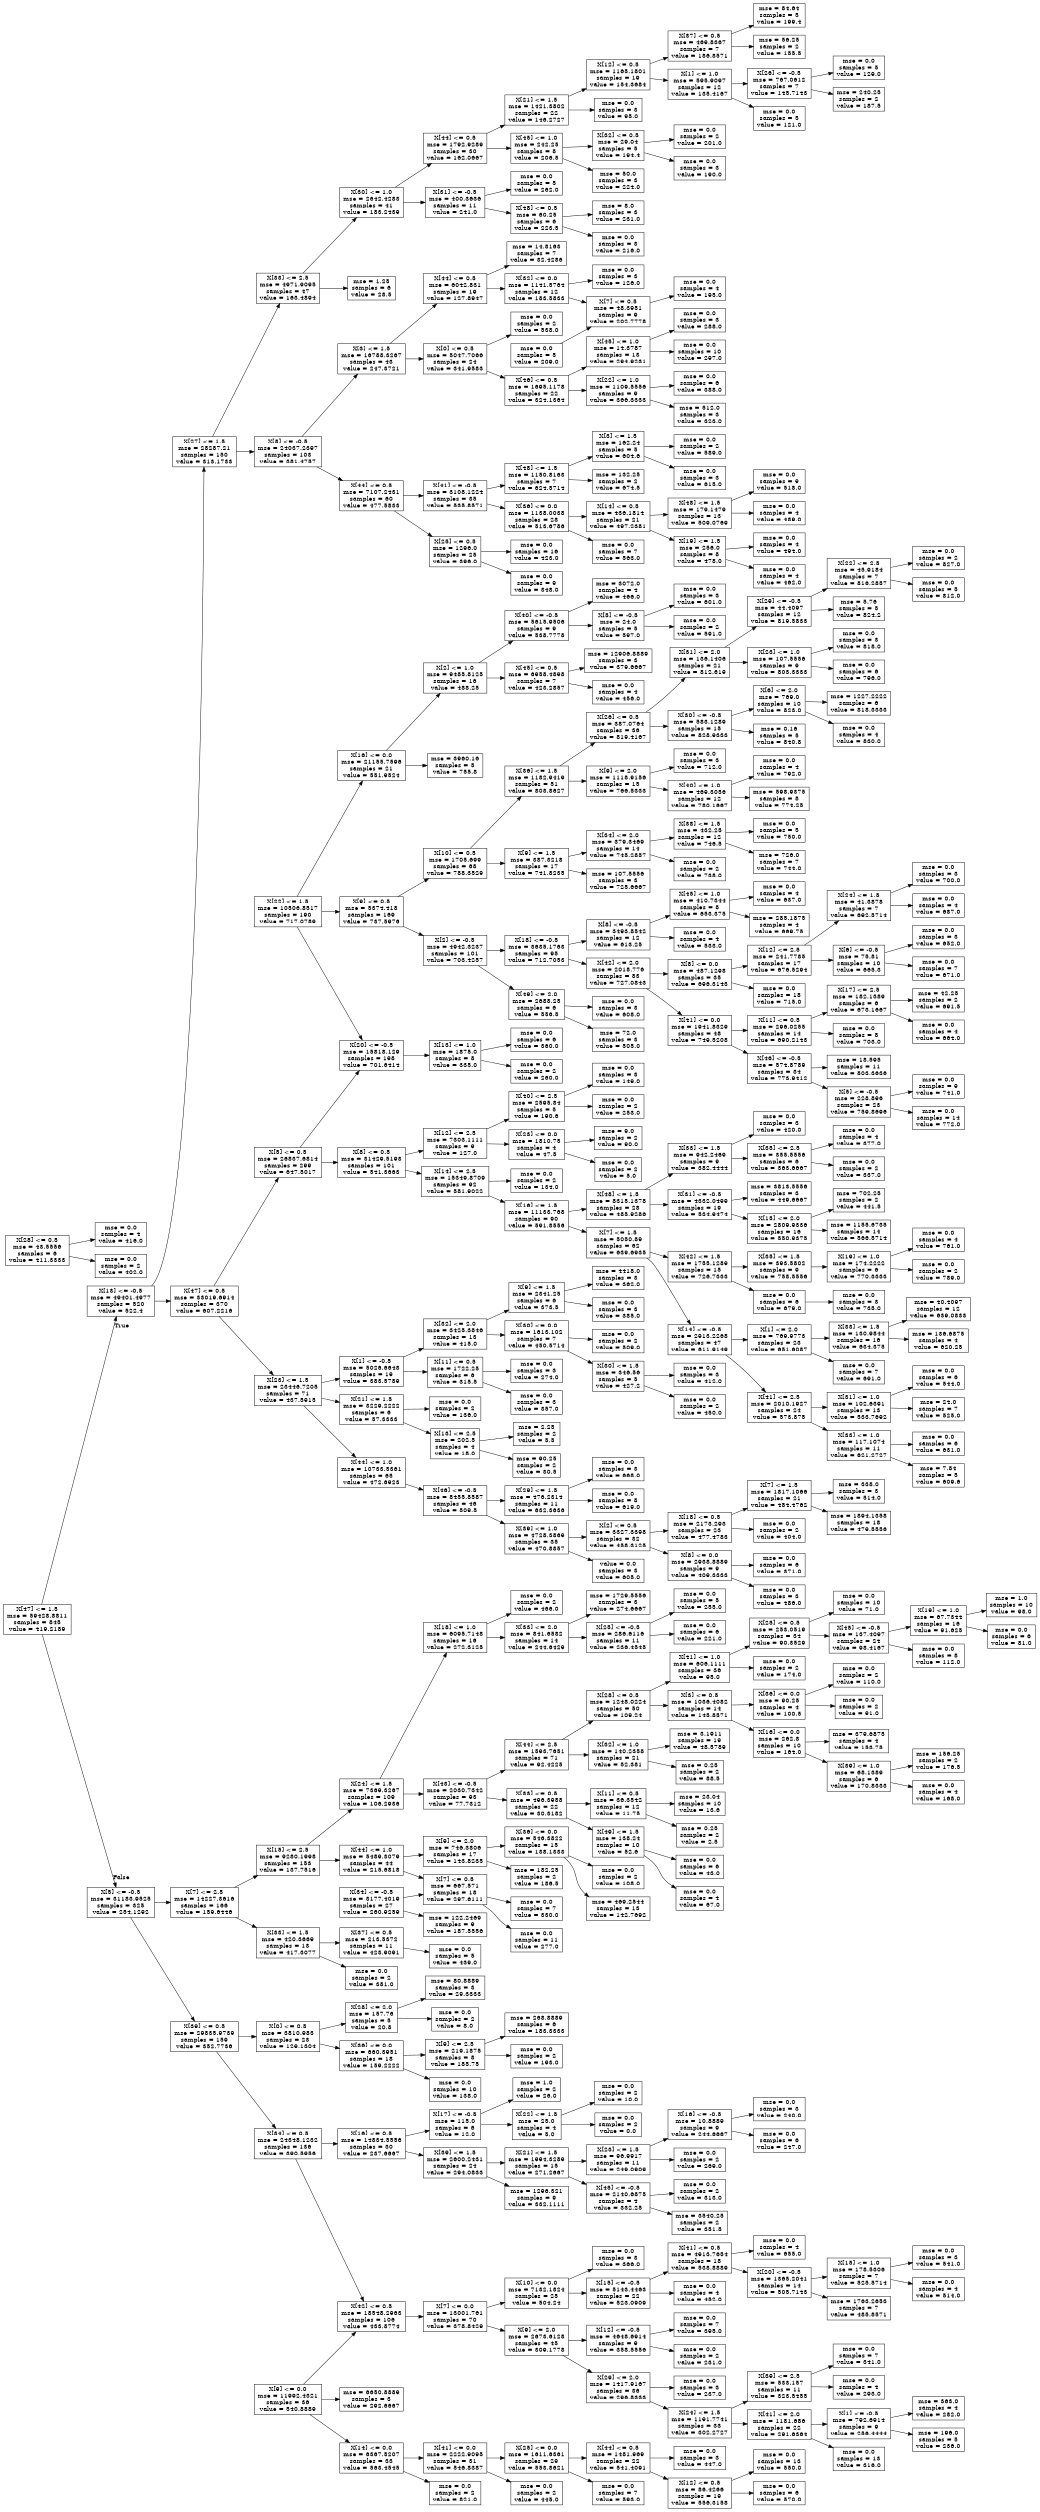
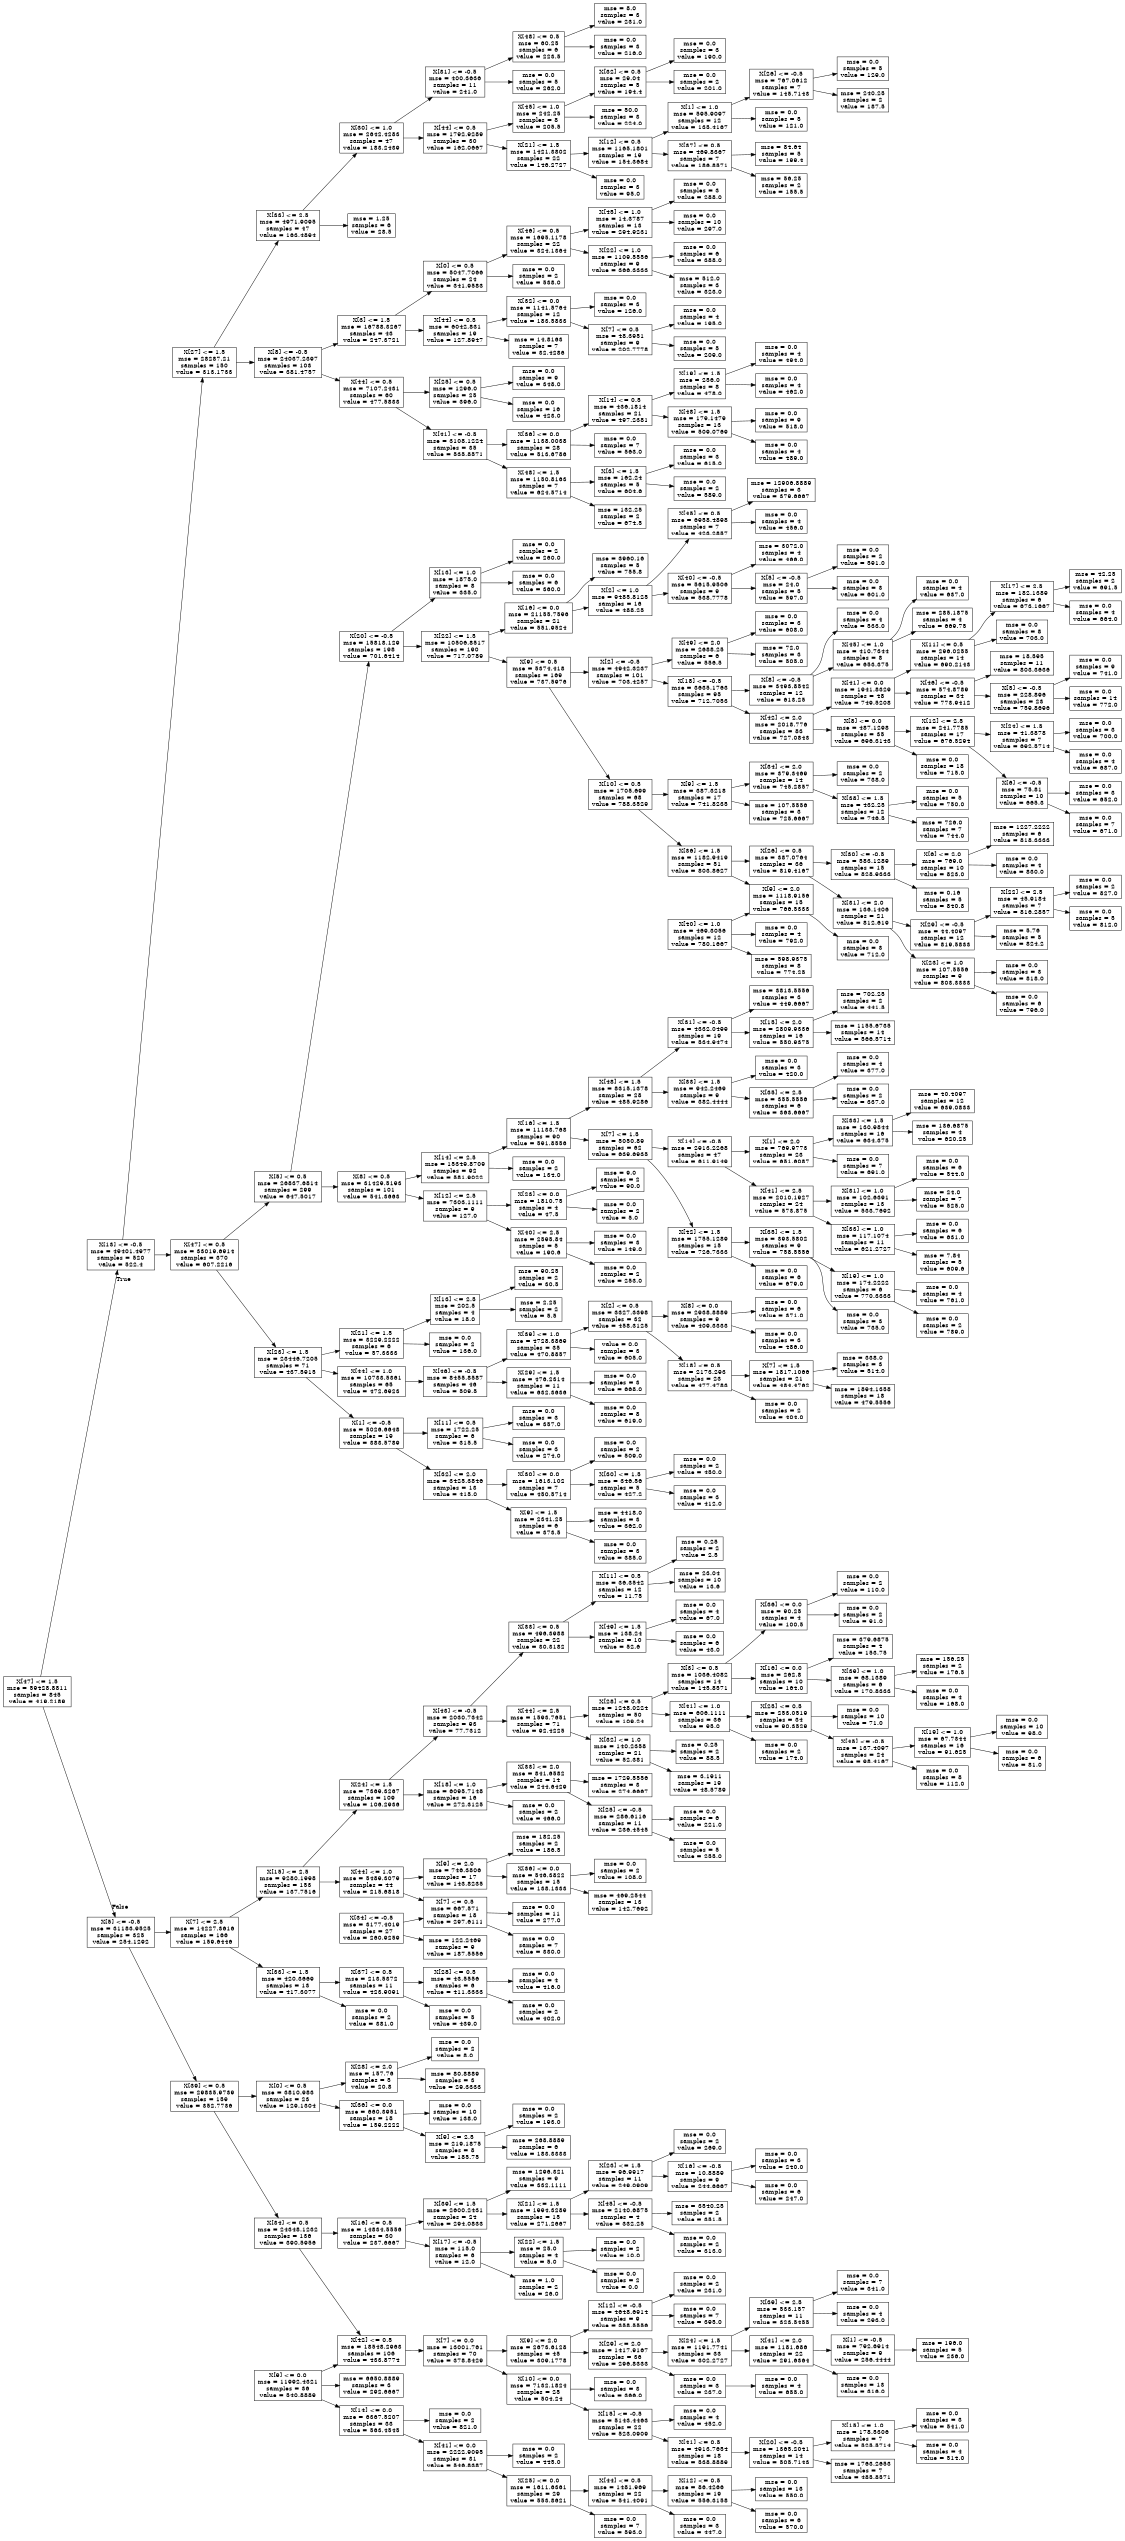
(537, 148) -> (539, 117)
(372, 202) -> (372, 138)
(574, 336) -> (661, 344)
(657, 788) -> (738, 918)
(329, 982) -> (410, 646)
(817, 1302) -> (823, 1283)
(1012, 1605) -> (1022, 1727)
none -> (411, 1982)
(740, 2253) -> (738, 2386)
(938, 2408) -> none
